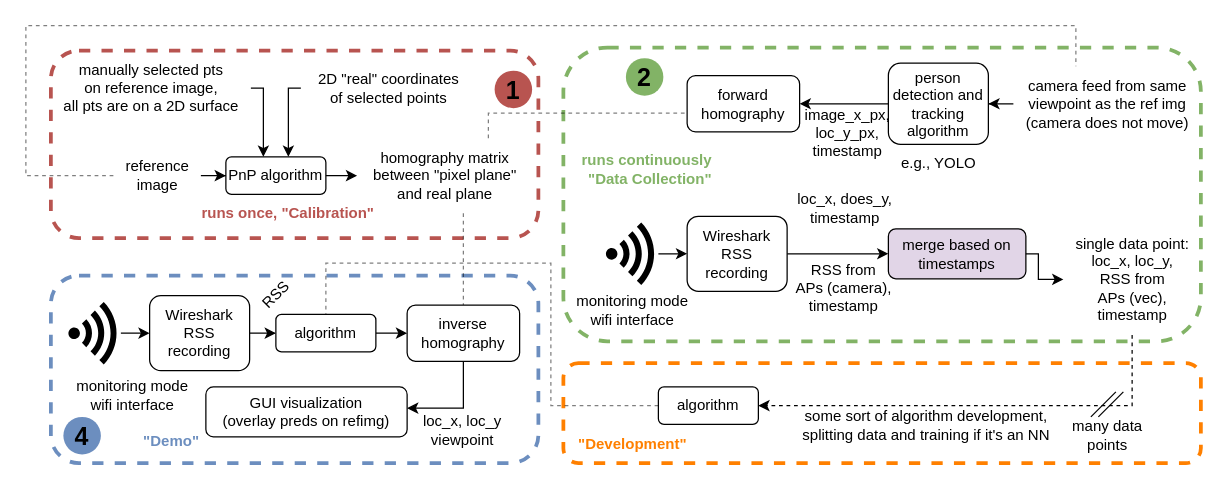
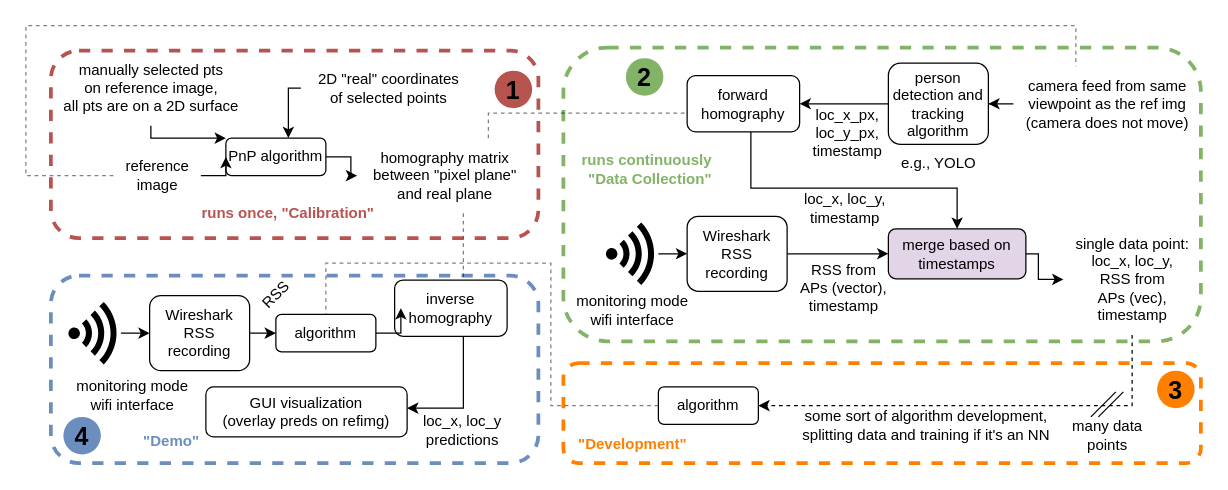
(848, 133) -> (848, 133)
(276, 176) -> (276, 157)
none -> (842, 188)
(845, 208) -> (845, 208)
(844, 288) -> (844, 288)
(463, 333) -> (451, 308)
none -> (1176, 389)
(463, 431) -> (463, 431)
